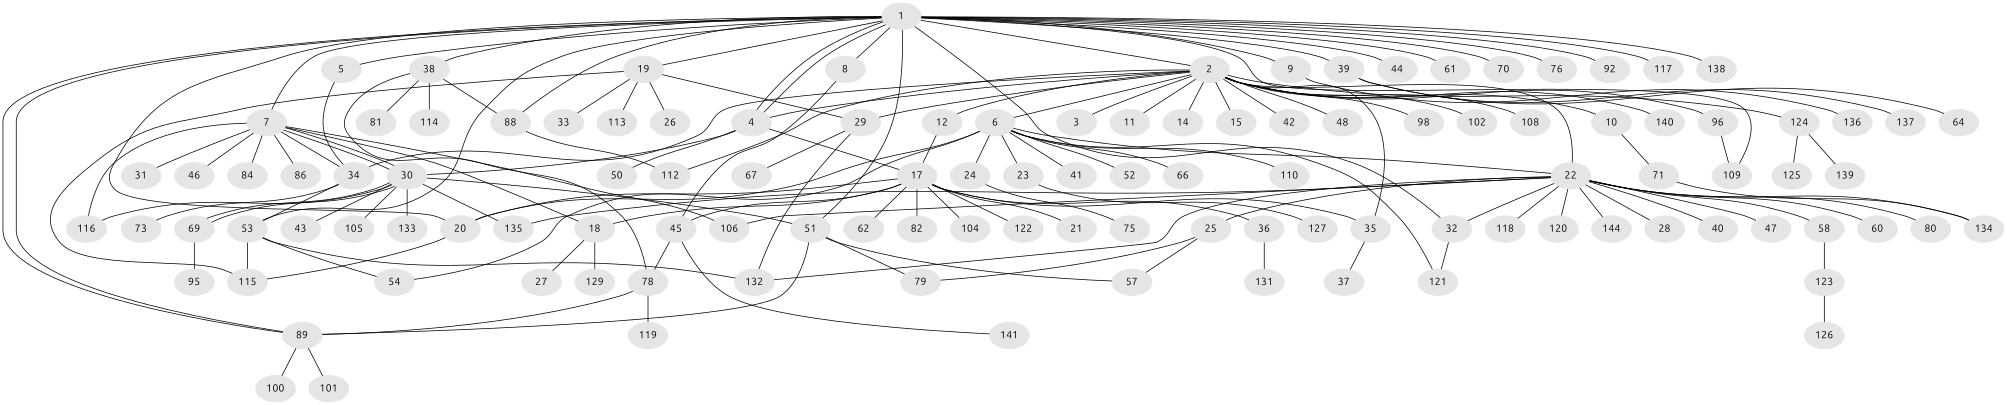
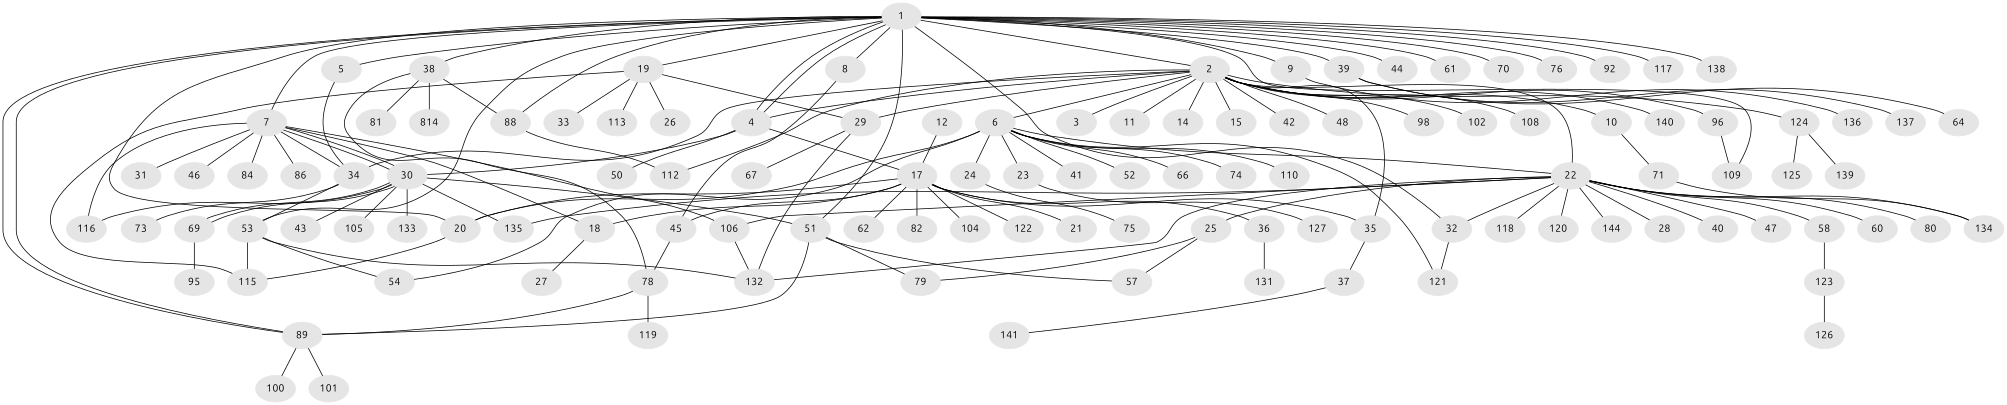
(1072, 86) -> none
(429, 123) -> (429, 123)
none -> (1236, 176)
none -> (742, 256)
(595, 282) -> none
(822, 319) -> (1178, 314)
